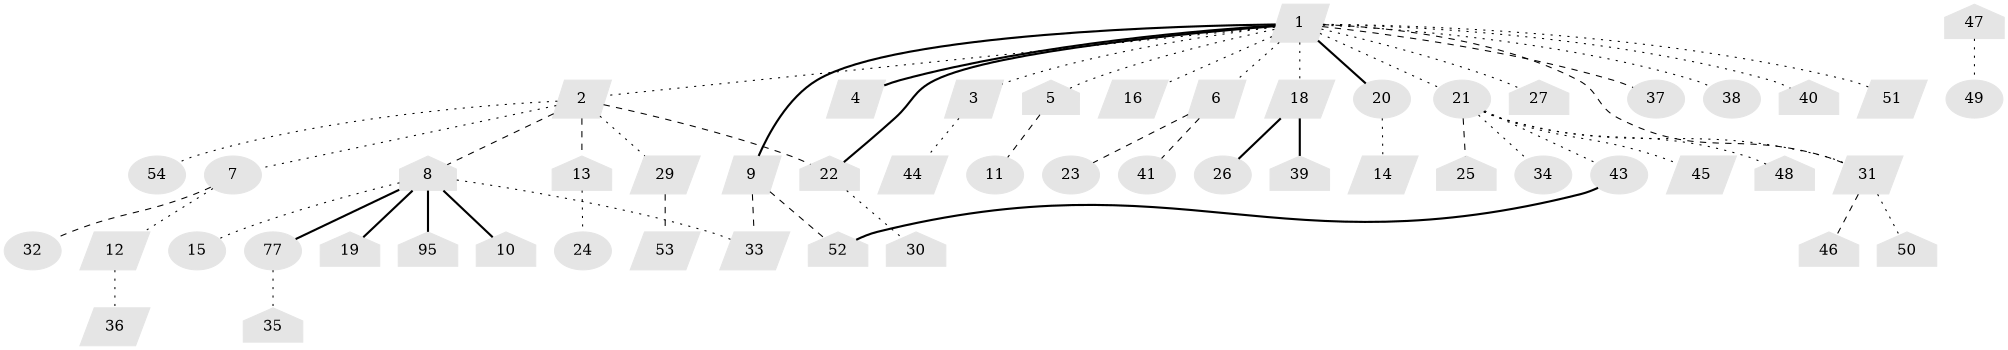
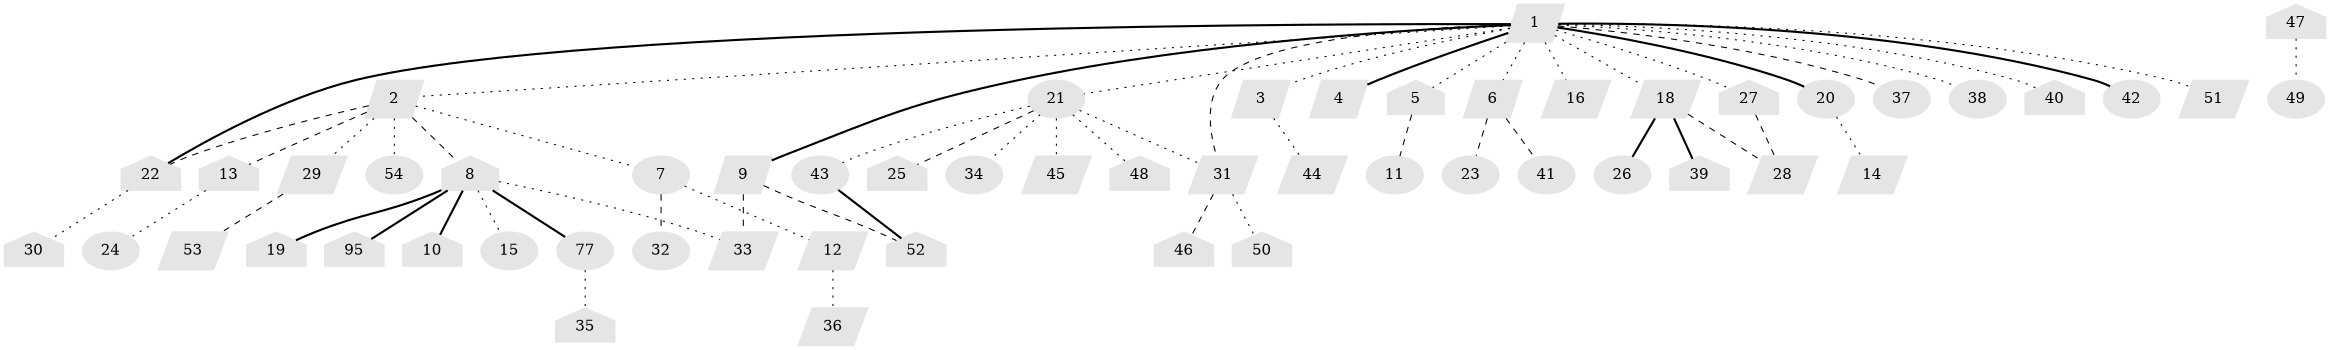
none -> (2132, 99)
none -> (1783, 175)
